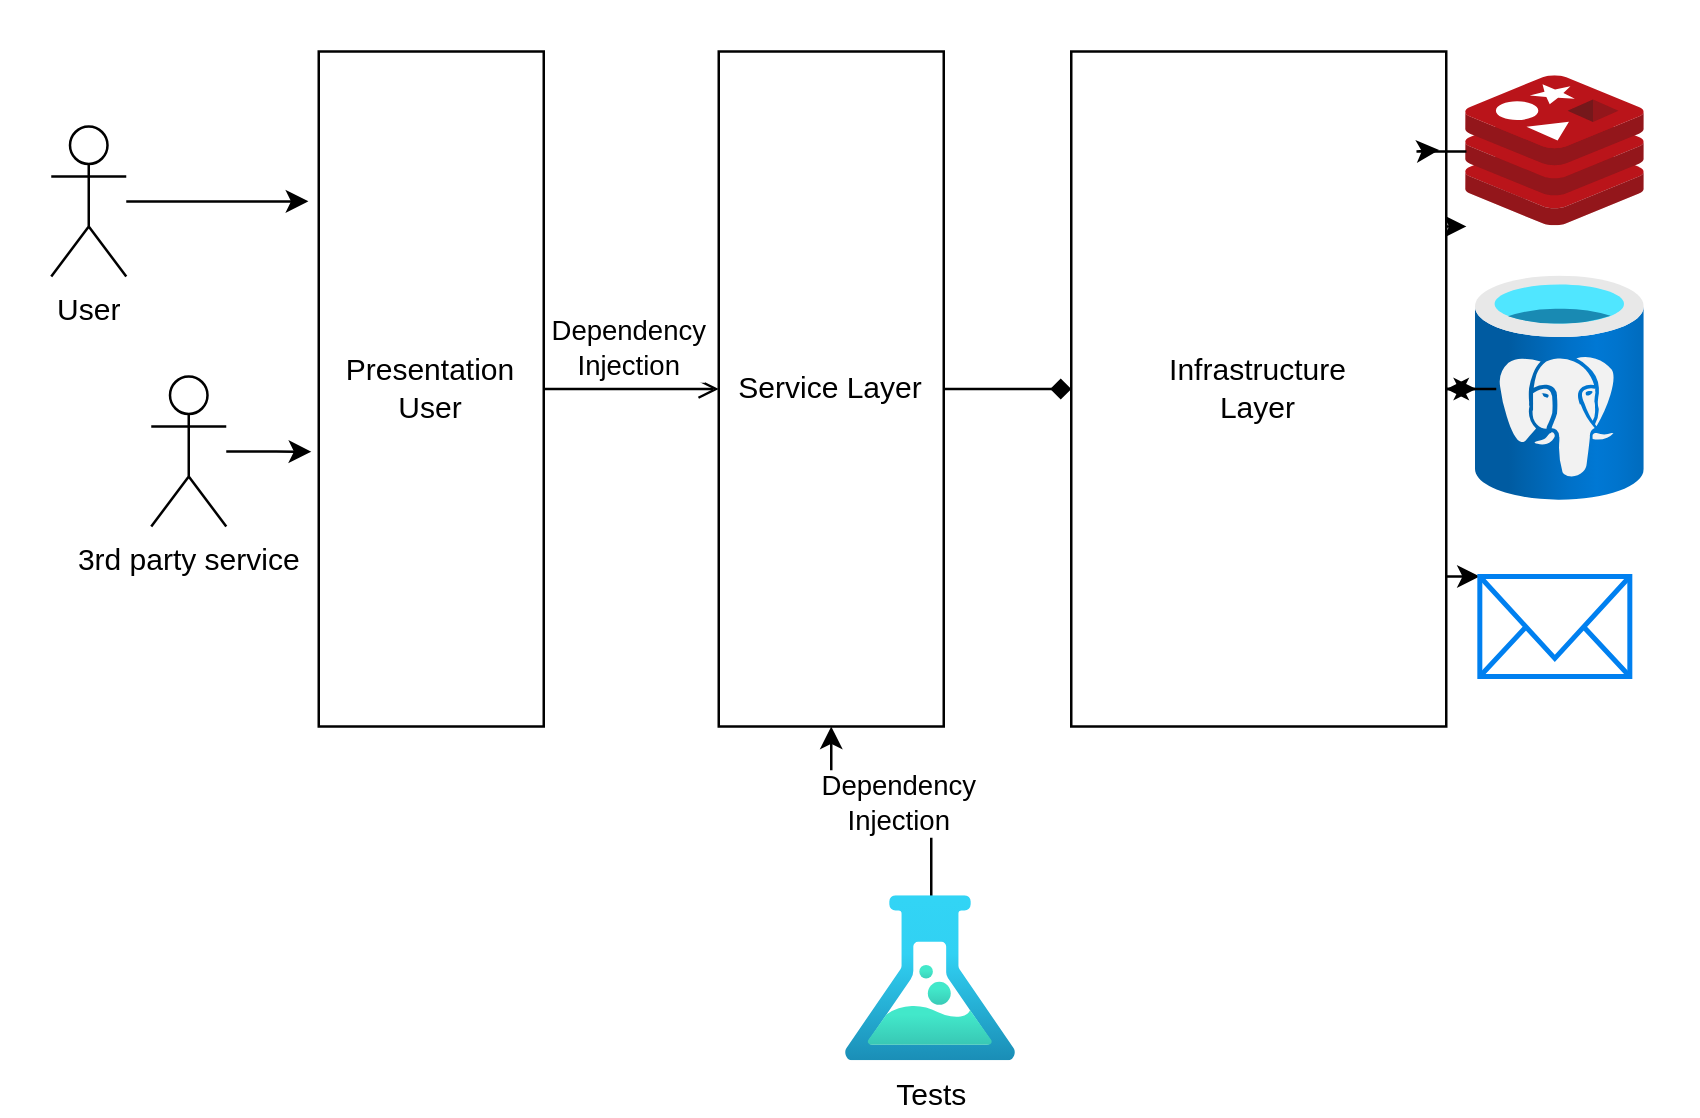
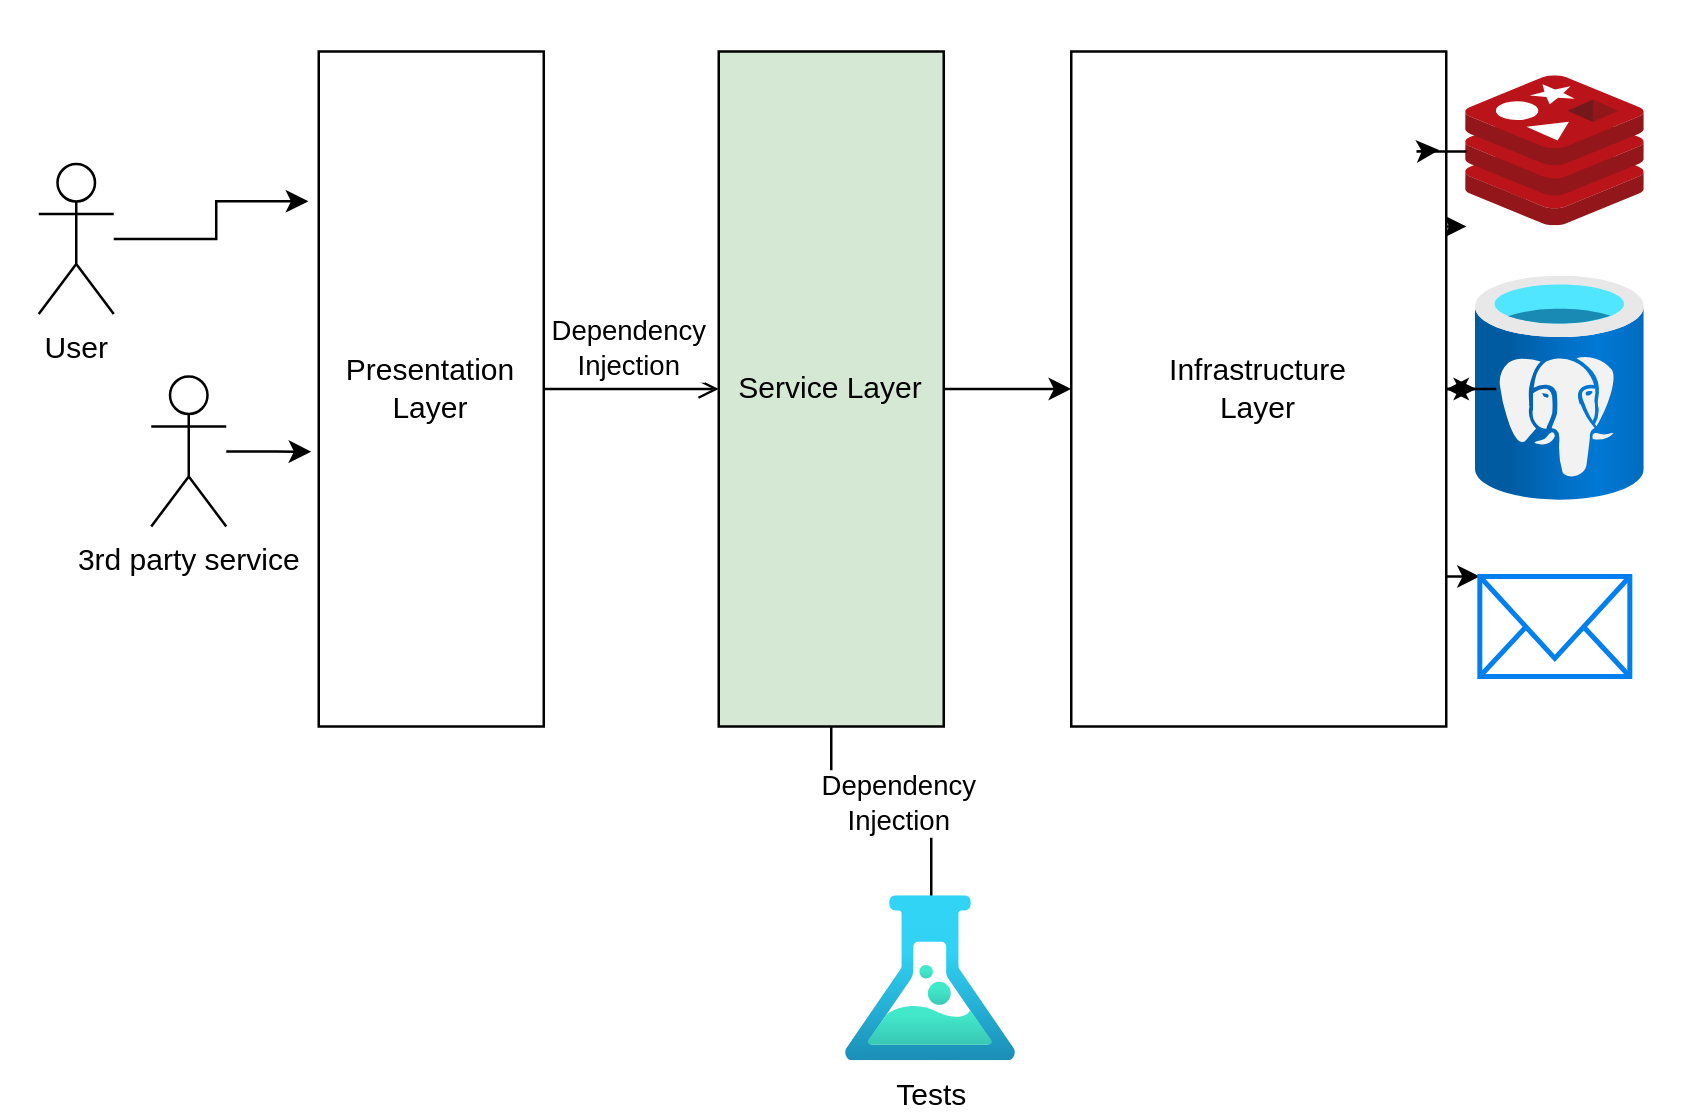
(89, 201) -> (76, 239)
(431, 389) -> (431, 389)
(831, 389) -> (831, 389)
(1051, 389) -> (1052, 389)
(831, 744) -> (831, 737)
